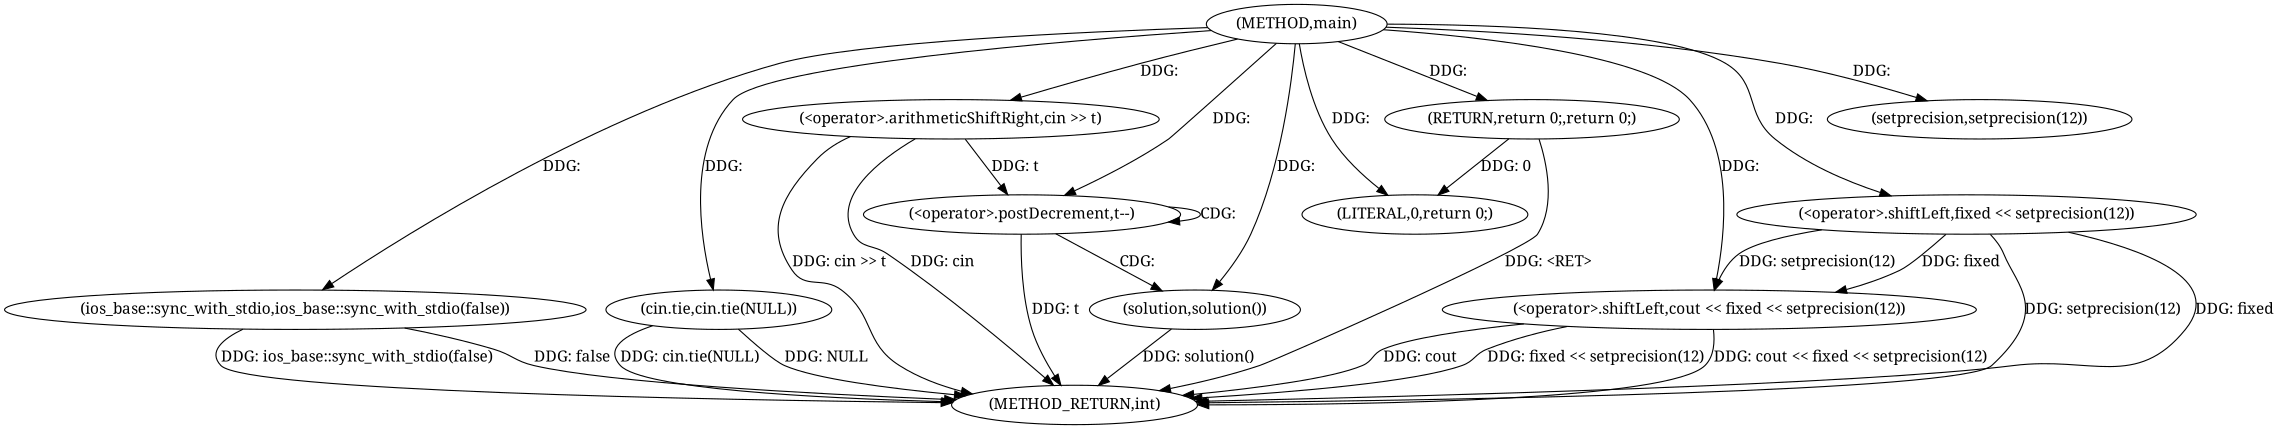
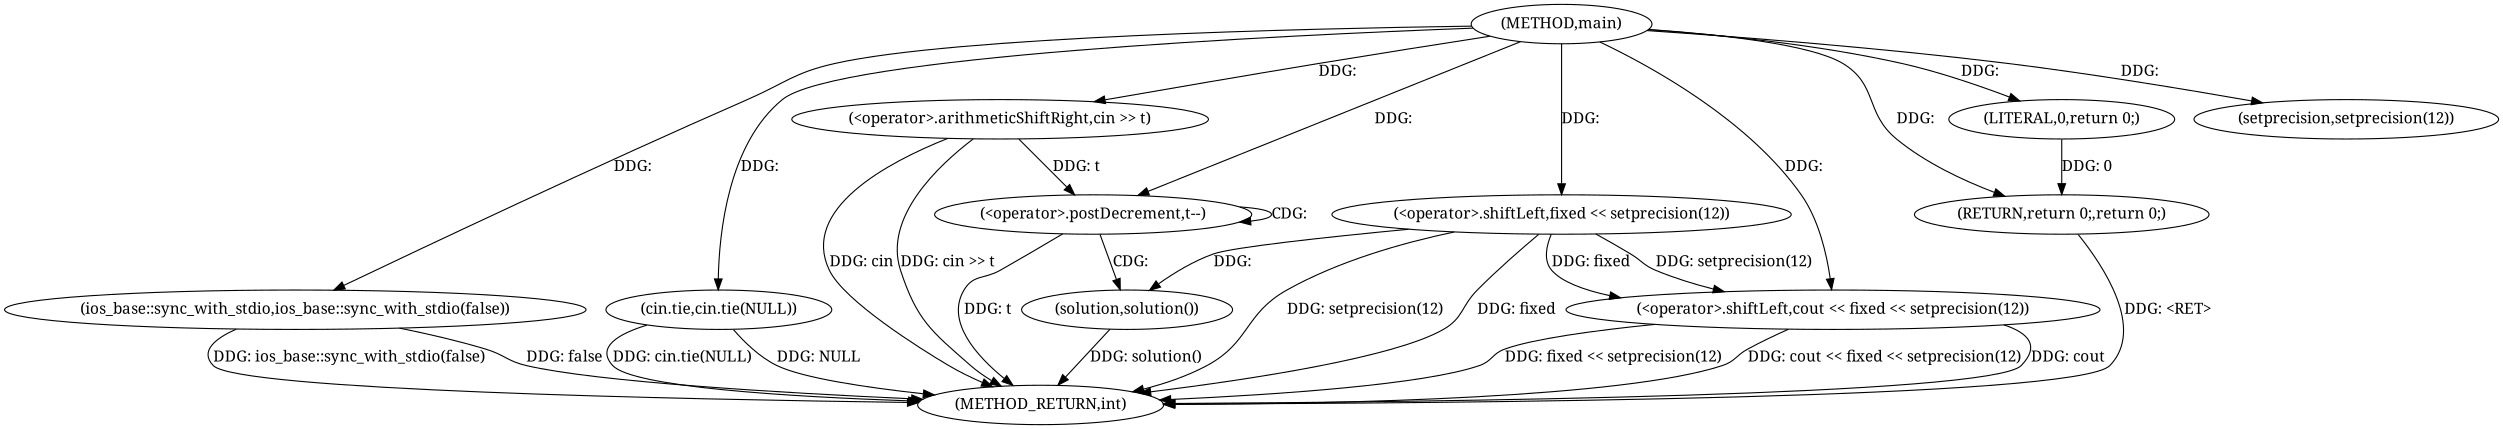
(1478, 163) -> (2062, 161)
(1274, 168) -> (1280, 243)
